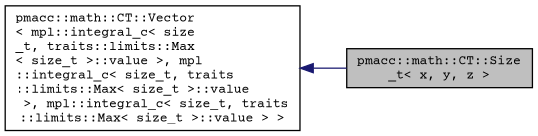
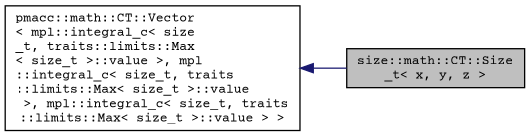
(440, 68) -> (436, 68)
